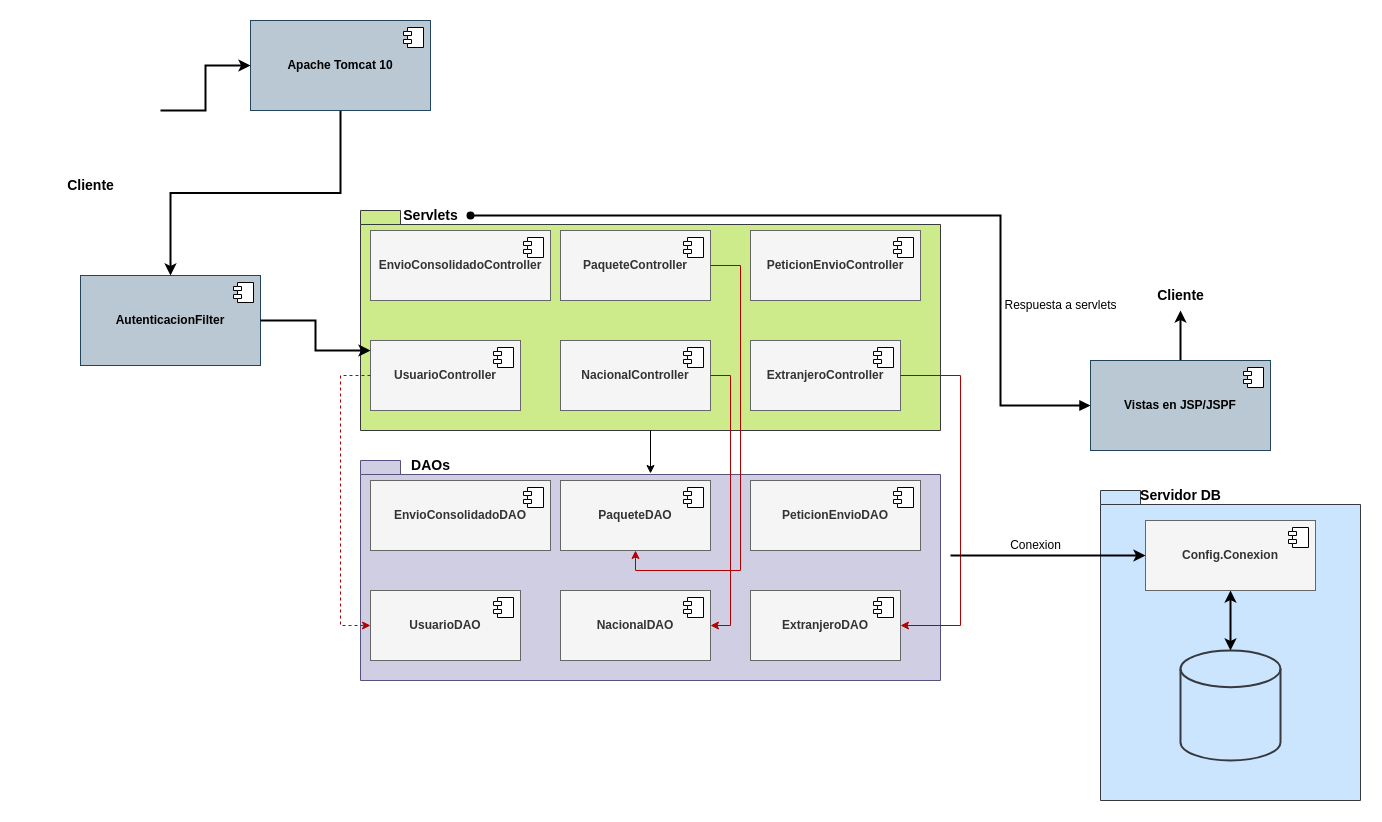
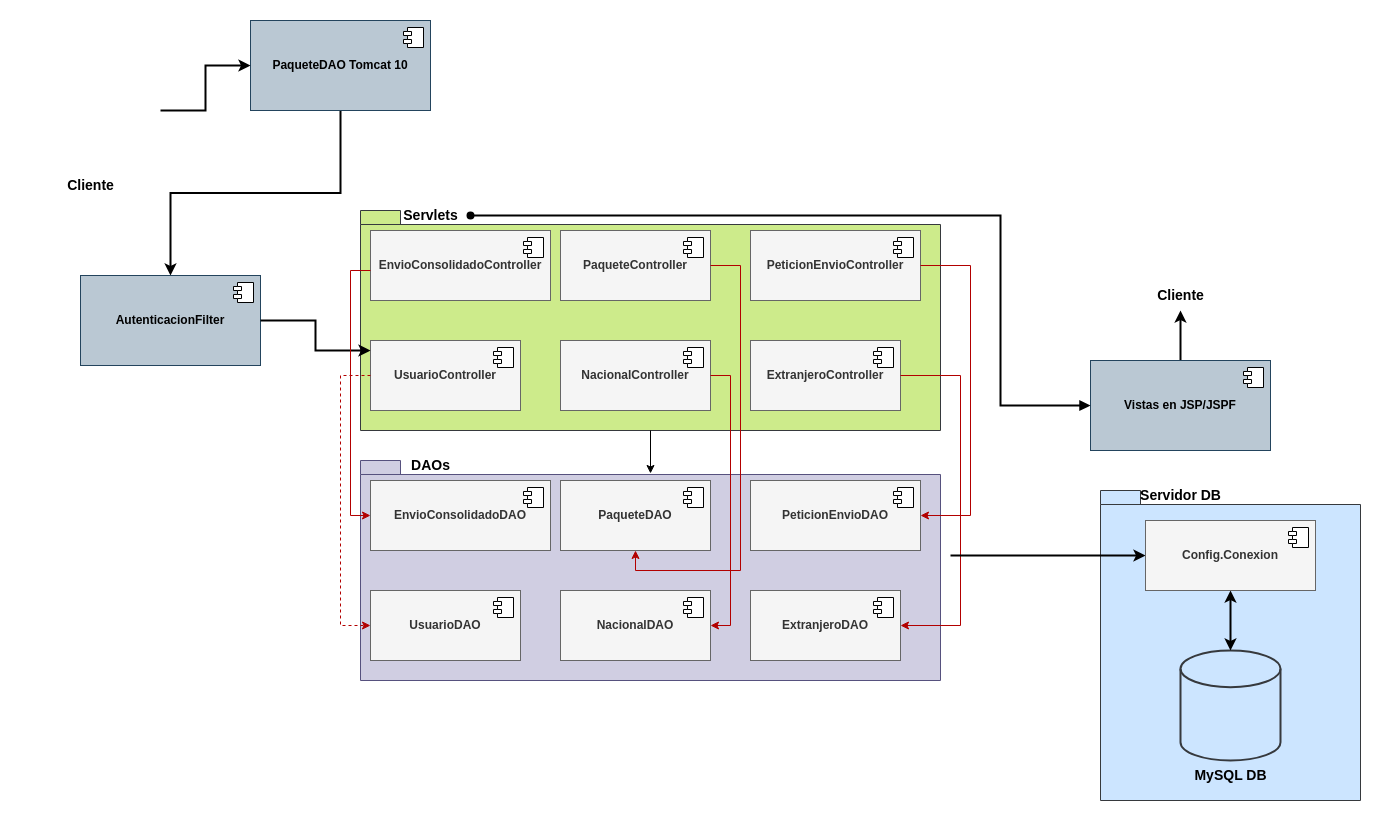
(341, 66) -> (341, 66)
(1061, 306) -> none
none -> (971, 387)
none -> (351, 390)
(1036, 546) -> none
none -> (1231, 776)
